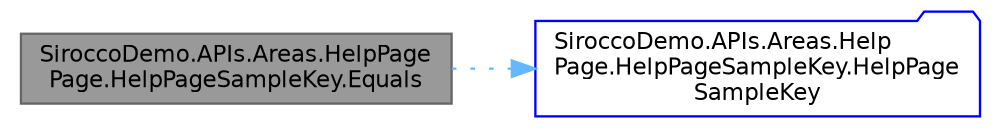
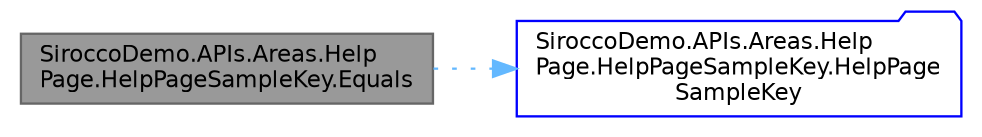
(236, 69) -> (227, 69)
